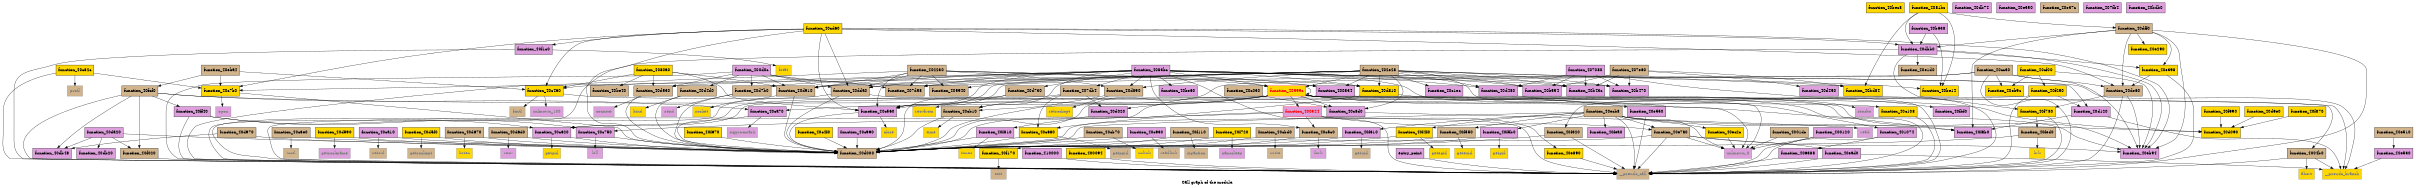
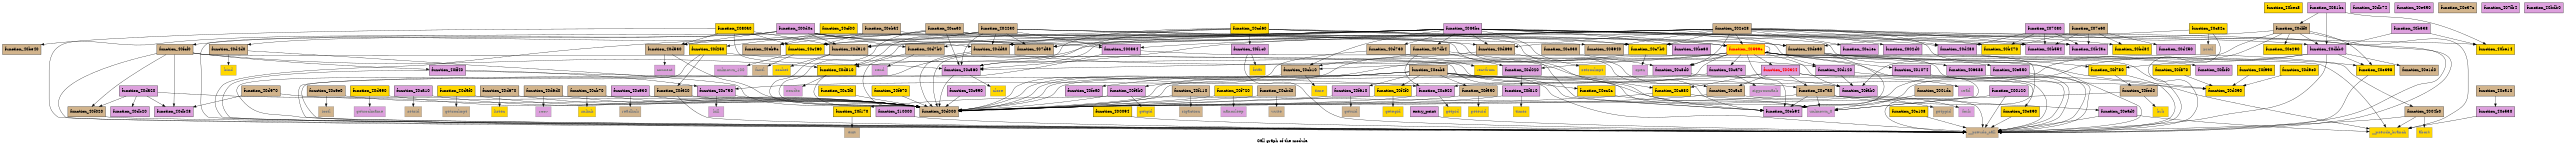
(1928, 8) -> (2327, 8)
(1886, 46) -> none
none -> (1903, 49)
(2142, 80) -> (2142, 56)
(1629, 91) -> (2001, 49)
(2005, 91) -> (762, 49)
(1416, 93) -> none
(452, 101) -> (504, 62)
(1302, 112) -> (1781, 70)
(1849, 143) -> (1854, 59)
